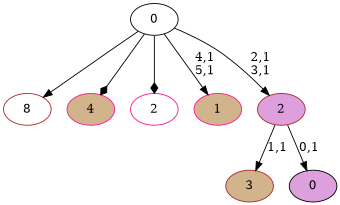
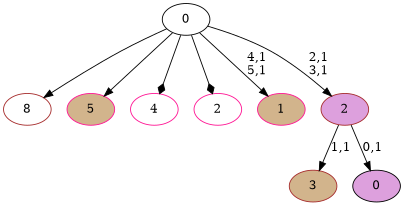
none -> (91, 109)
(91, 109) -> (154, 109)
